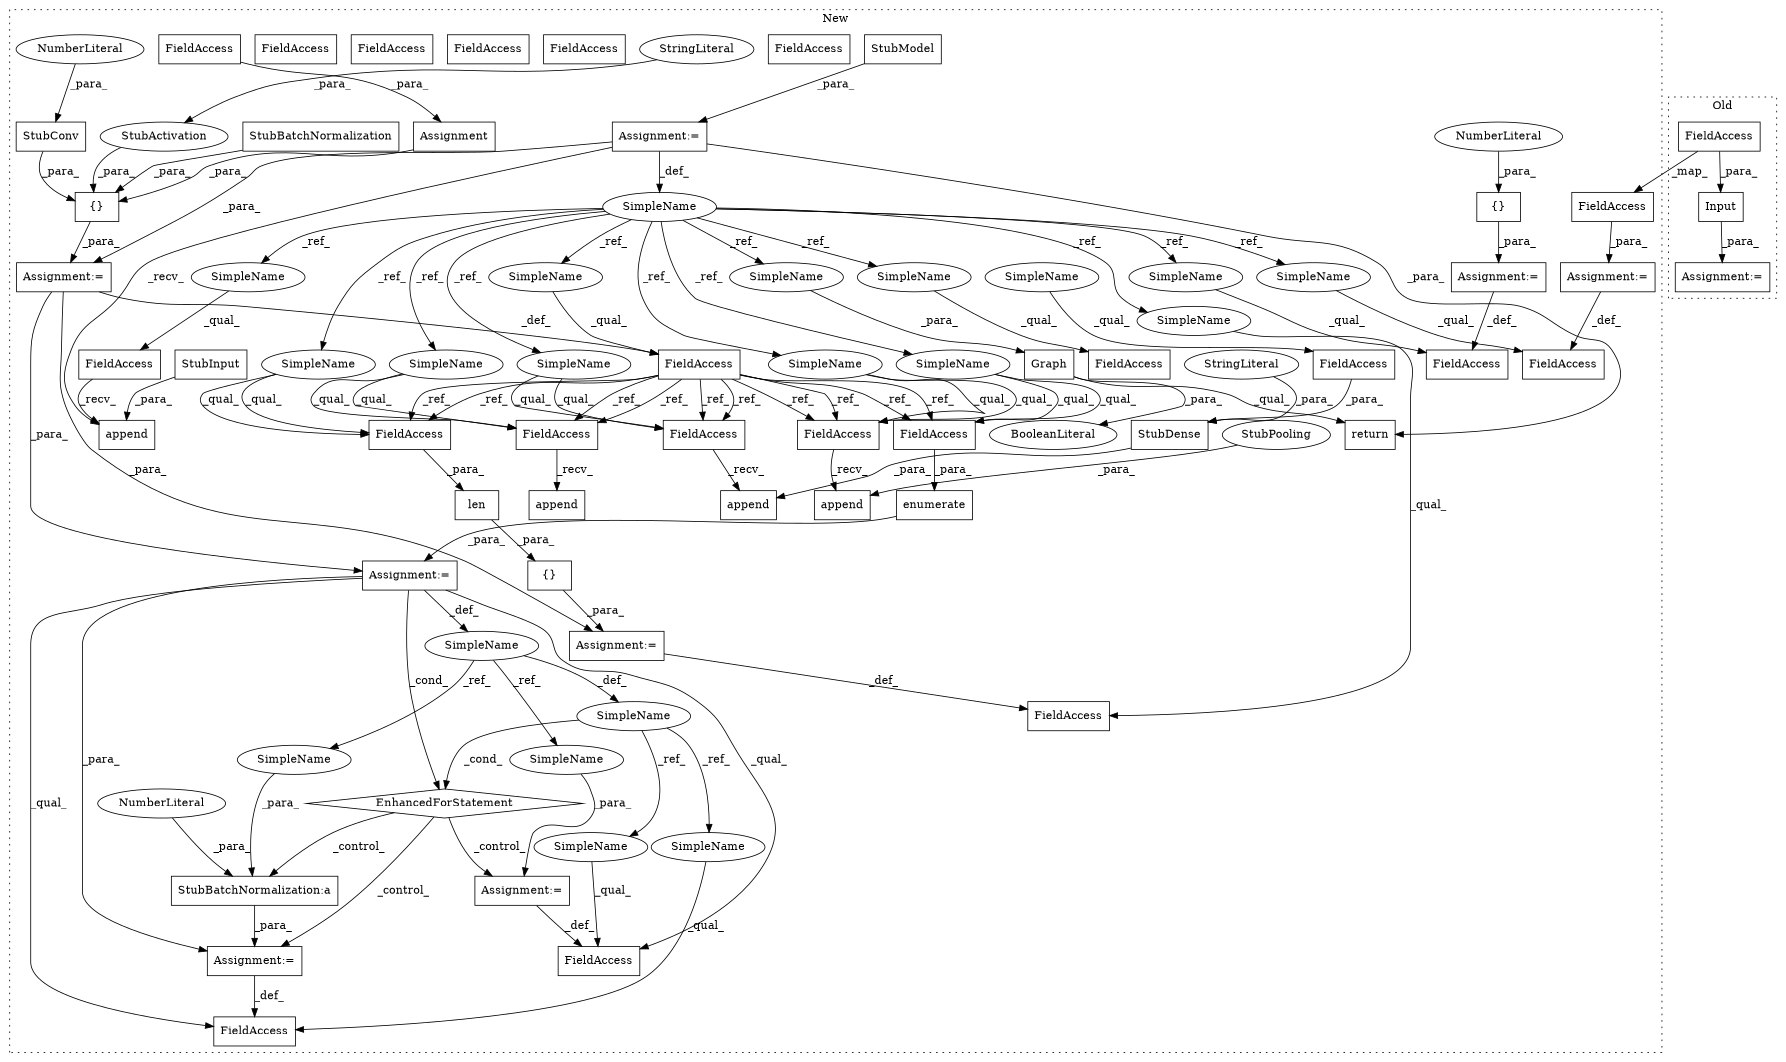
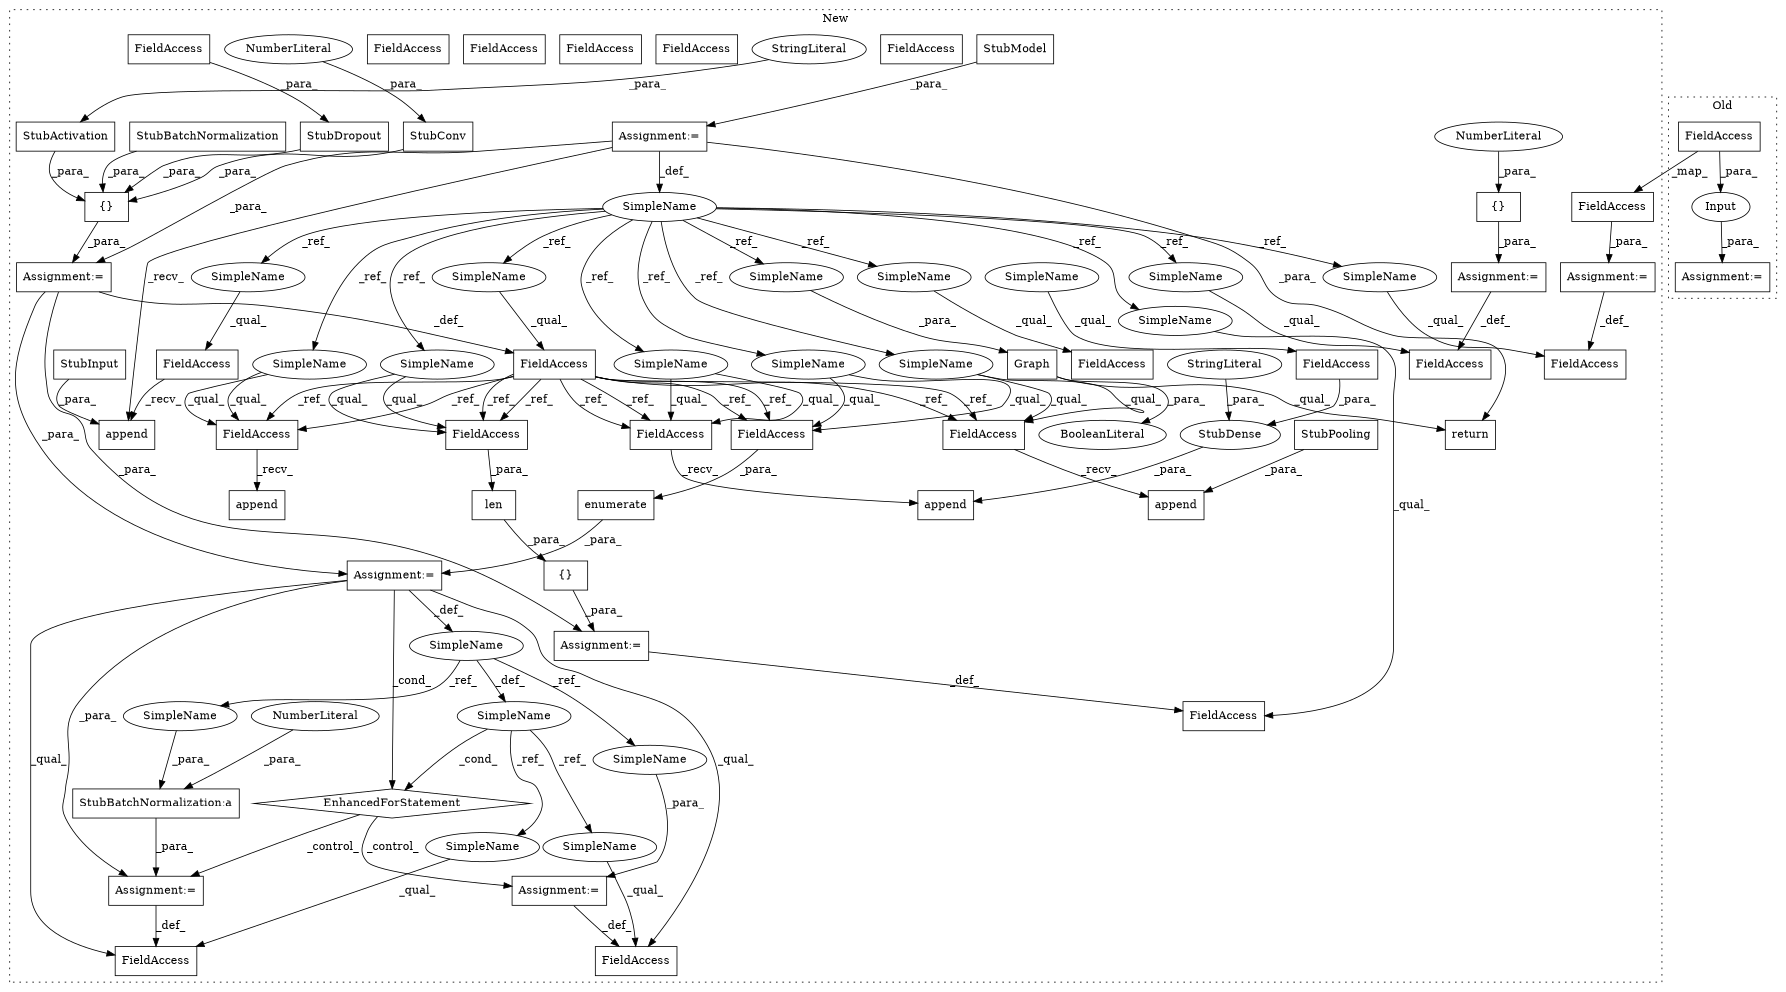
(164, 137) -> (65, 137)
(454, 137) -> (344, 137)
(1721, 207) -> (1721, 207)
(1170, 435) -> (1230, 435)
(1276, 435) -> (1336, 435)
(331, 834) -> none
